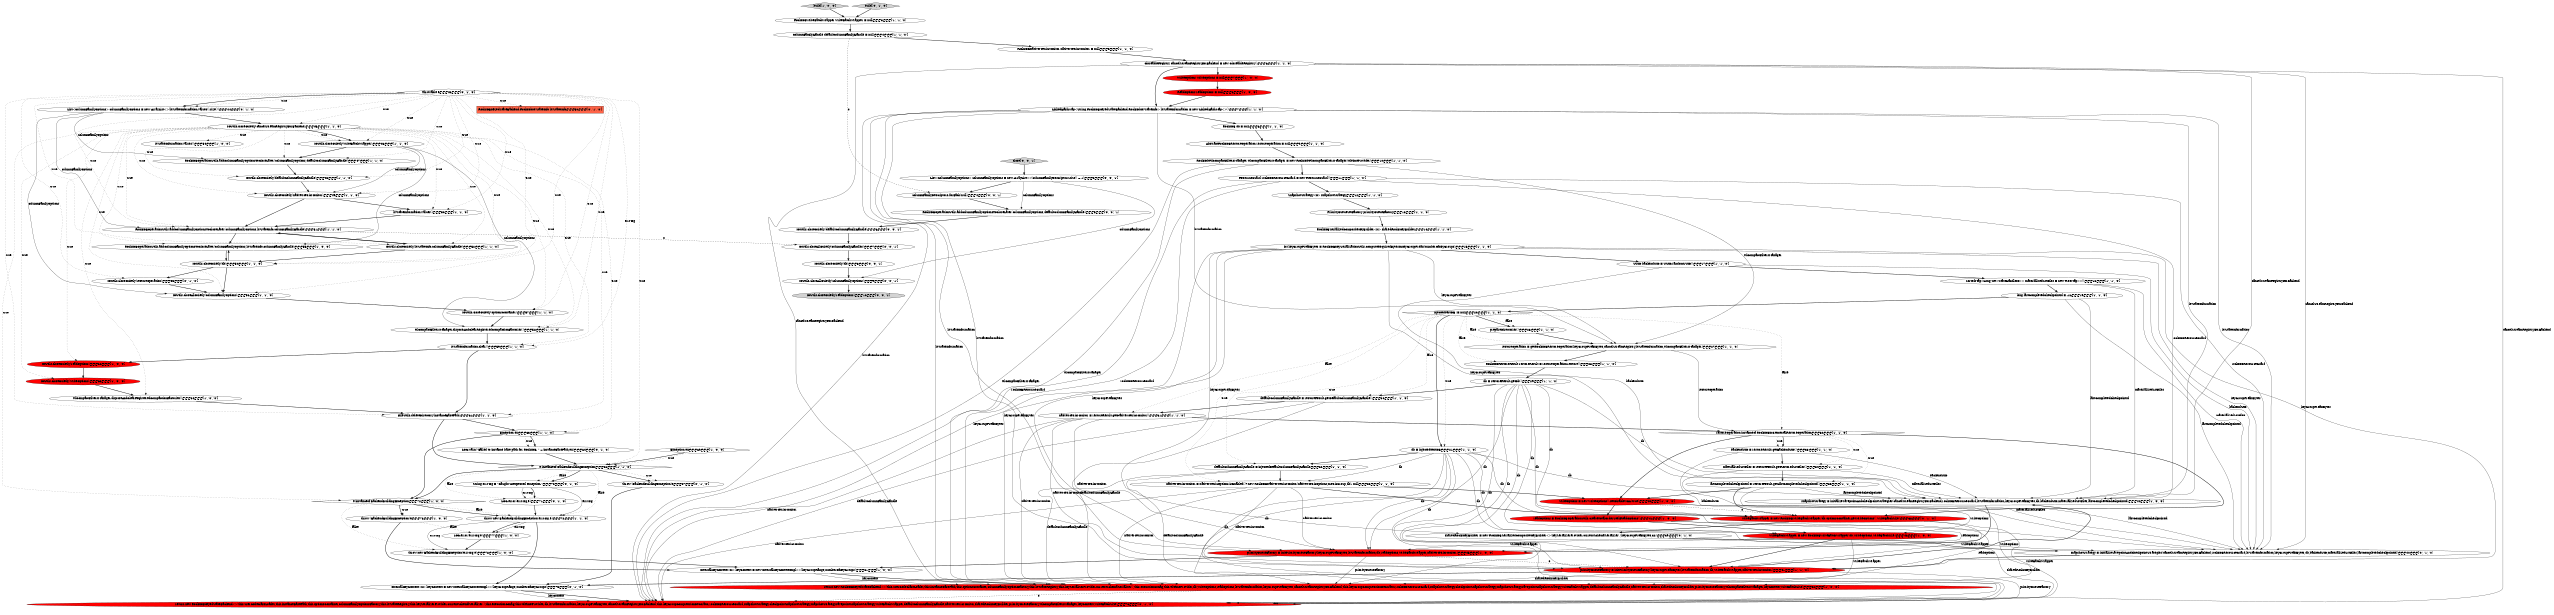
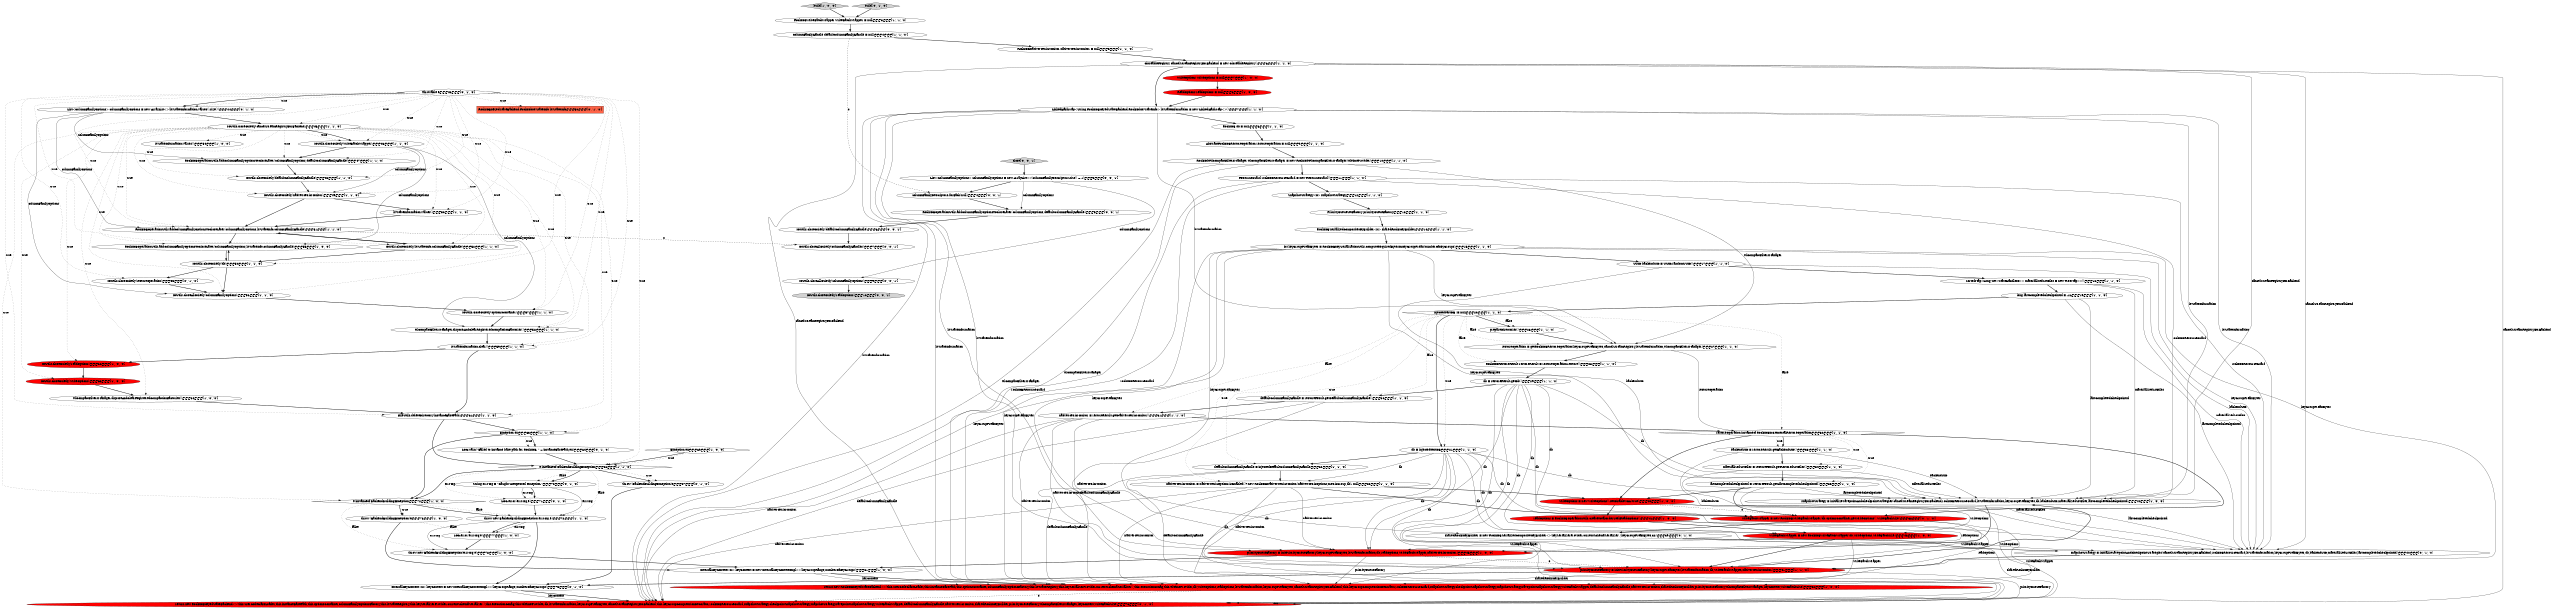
(630, 221) -> (630, 221)
(501, 256) -> none
(848, 264) -> none
(450, 484) -> (450, 484)
